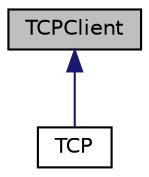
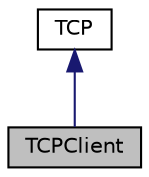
(75, 99) -> (75, 99)
